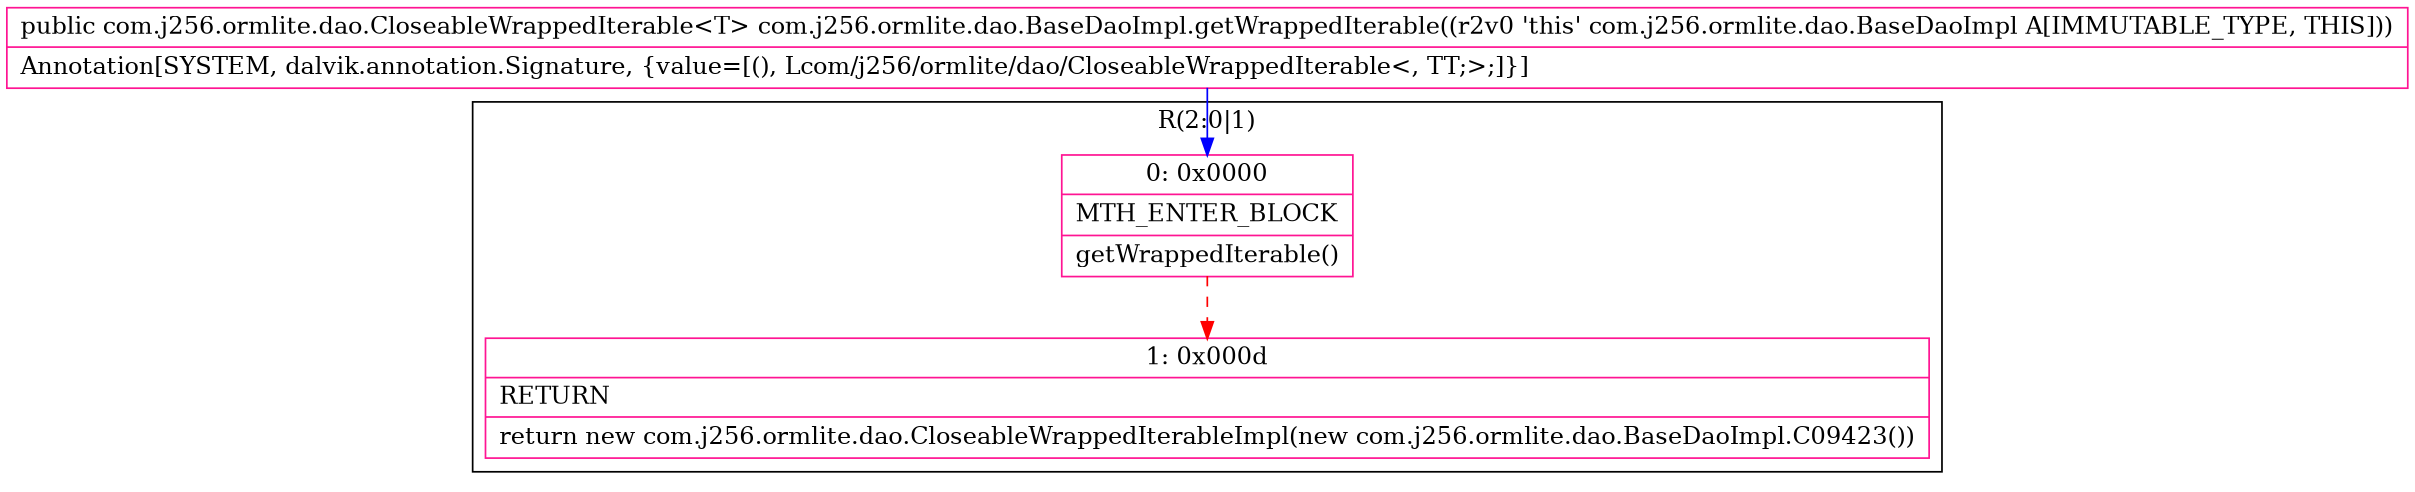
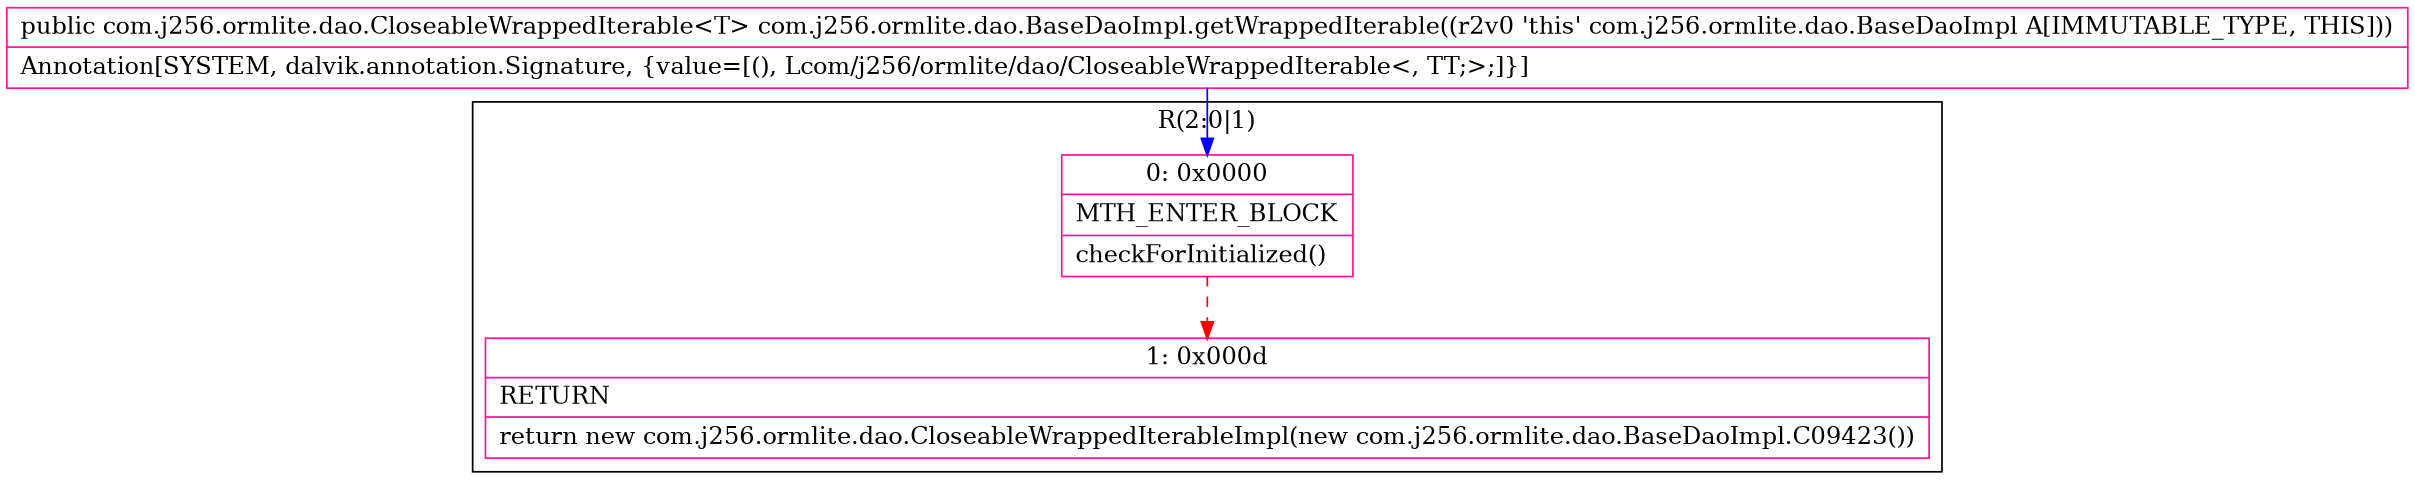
(1207, 255) -> (1201, 255)
